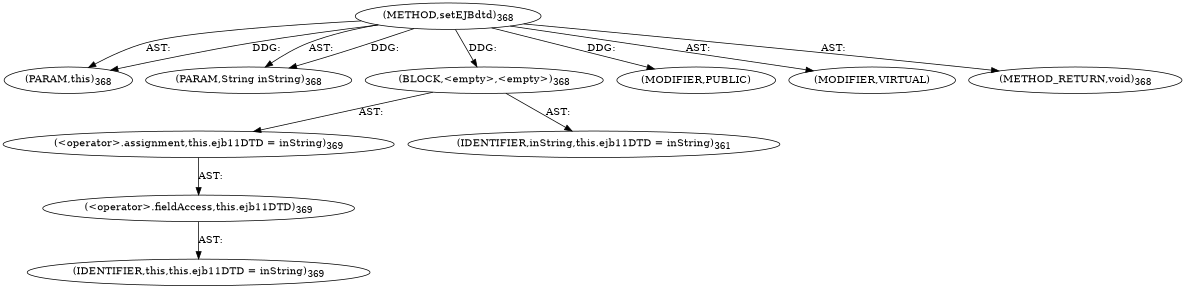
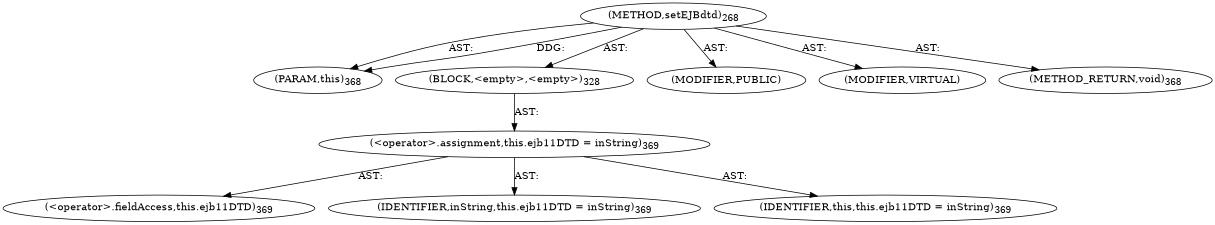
(505, 15) -> (731, 15)
(485, 48) -> (618, 48)
(603, 48) -> (718, 48)
(562, 79) -> (592, 79)
(249, 80) -> none
(536, 110) -> (514, 173)
(723, 143) -> (643, 207)
(199, 237) -> (697, 176)
